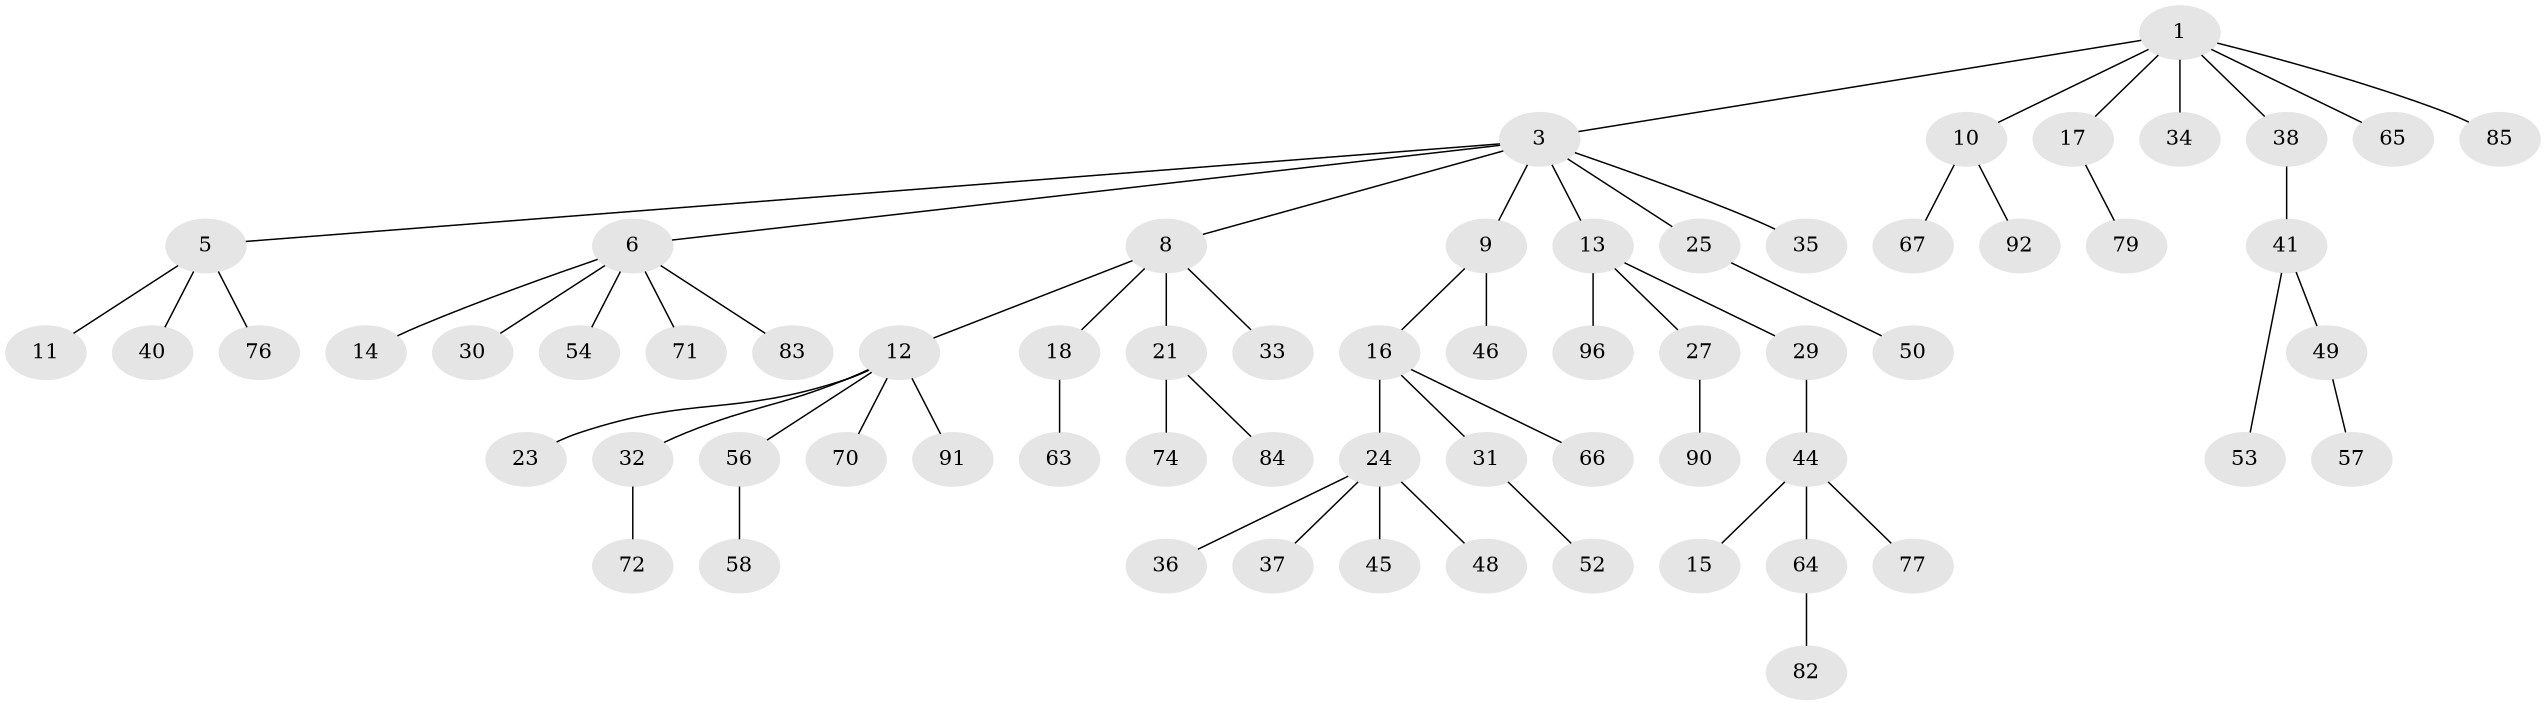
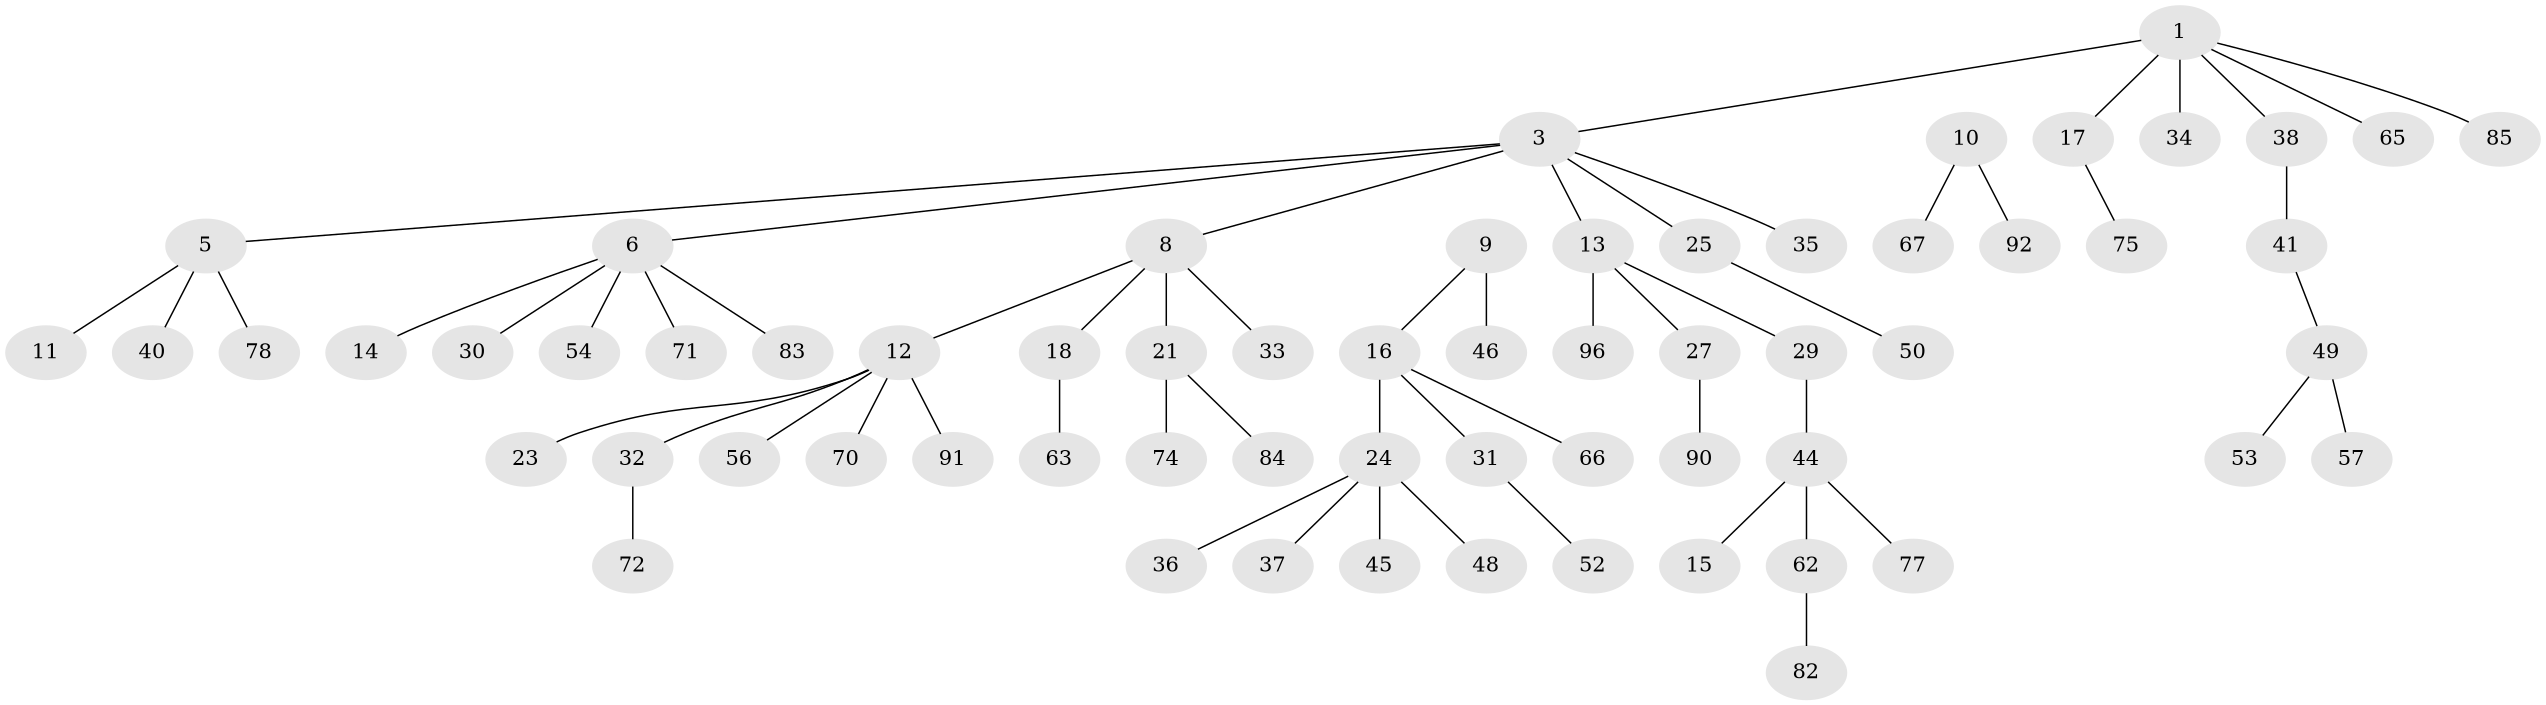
(2073, 86) -> none
(1513, 193) -> none
(2127, 246) -> (2127, 246)
(259, 353) -> (259, 353)
(2266, 353) -> (2286, 406)
(739, 566) -> none
(1806, 566) -> (1806, 566)
